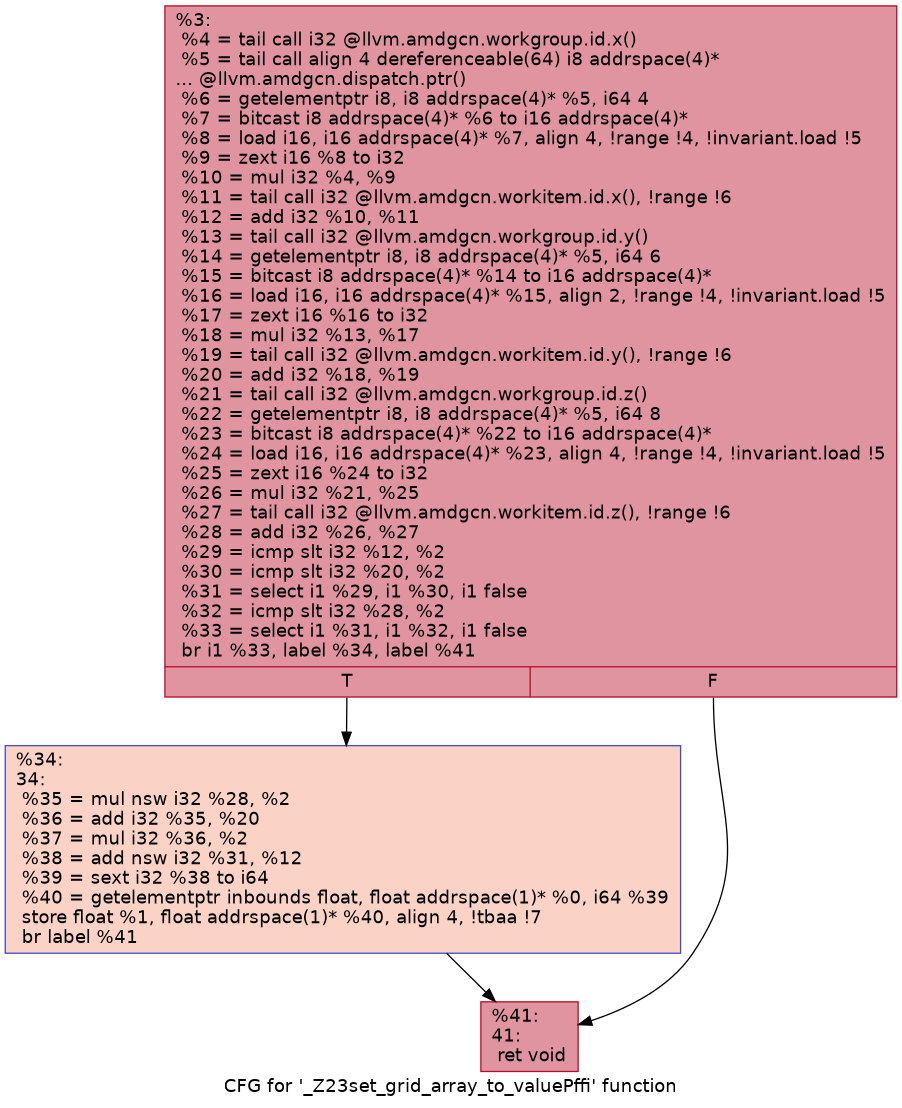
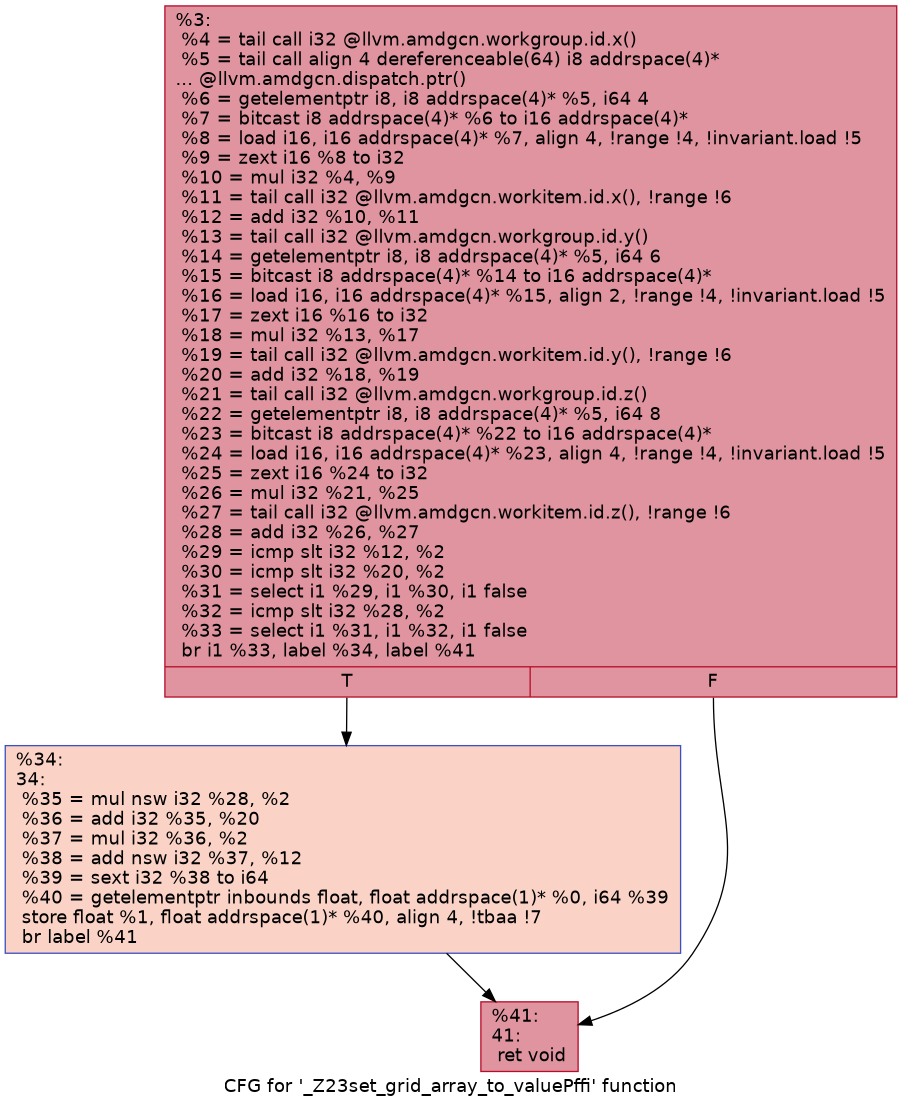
(160, 859) -> (160, 859)
